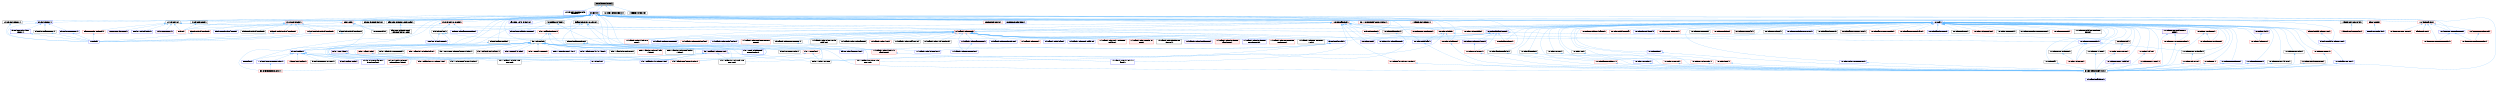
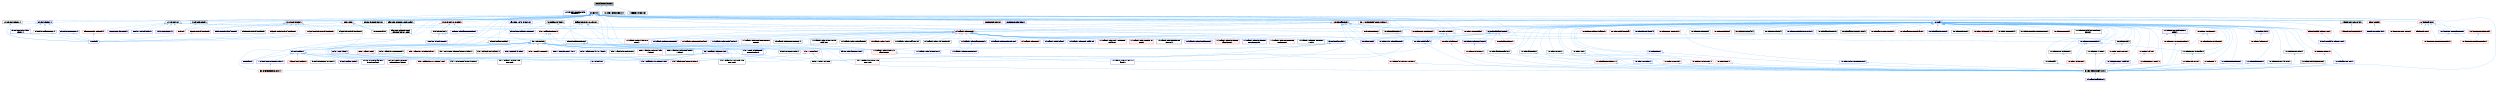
(1422, 22) -> none
